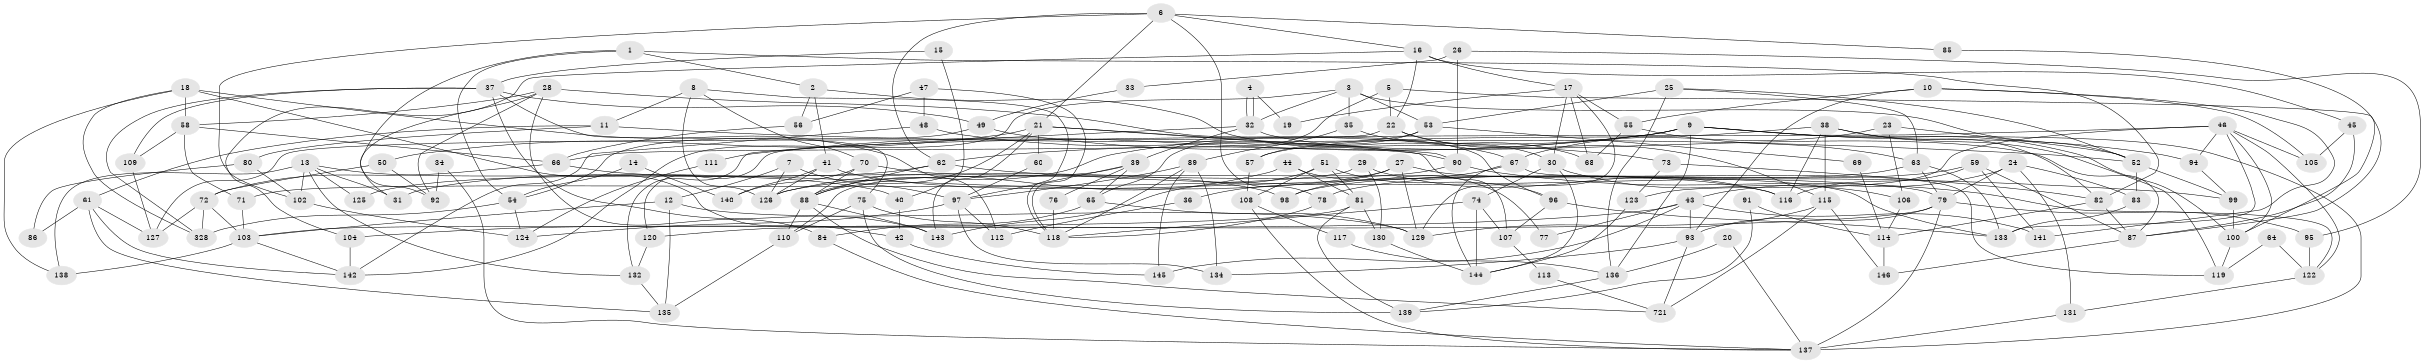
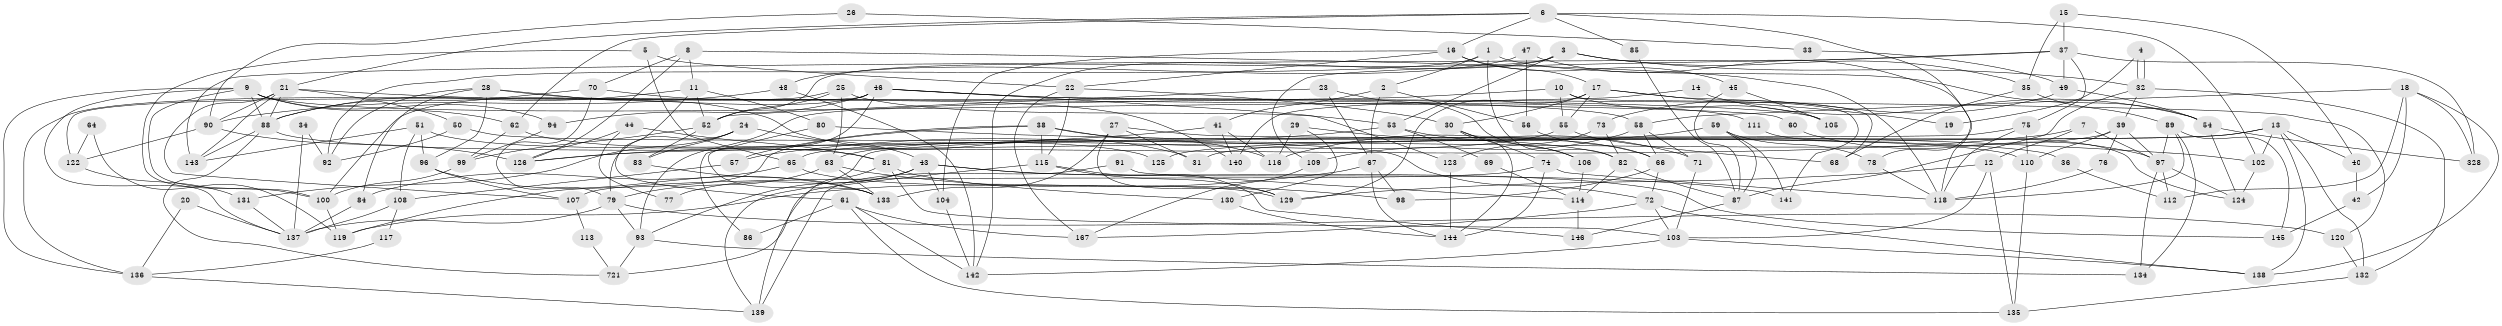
none -> (2042, 48)
(872, 178) -> (478, 99)
(203, 219) -> (1952, 245)
(153, 238) -> (1083, 238)
(2309, 238) -> none
